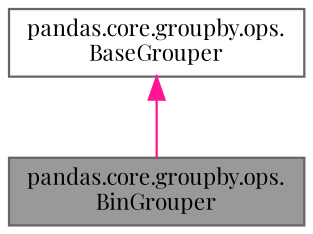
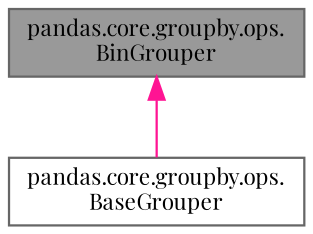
(157, 129) -> (157, 129)
